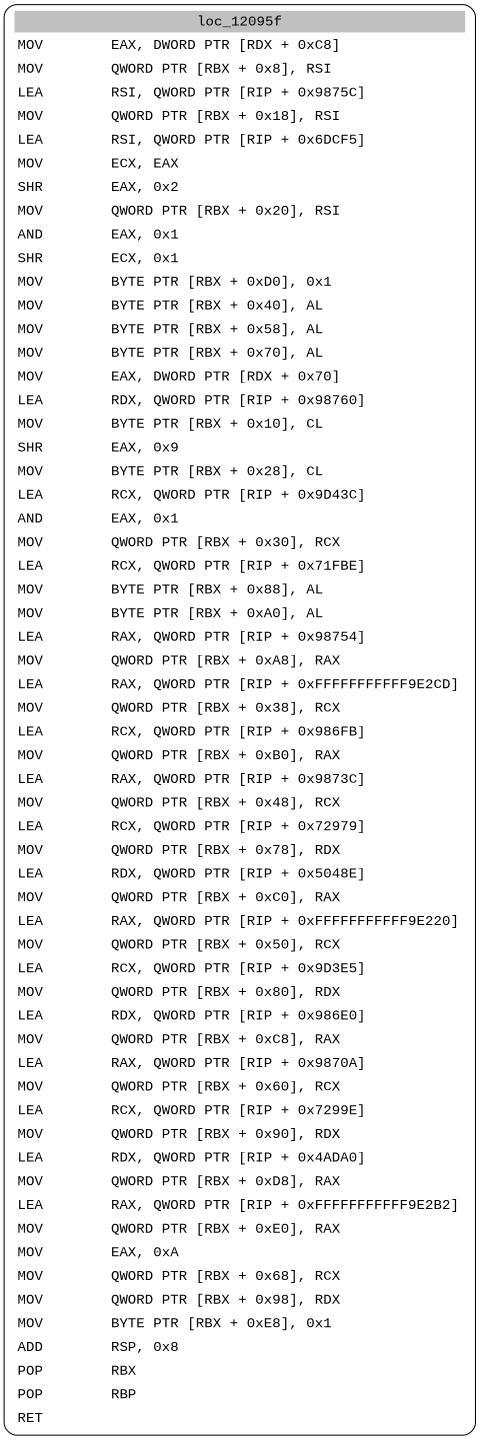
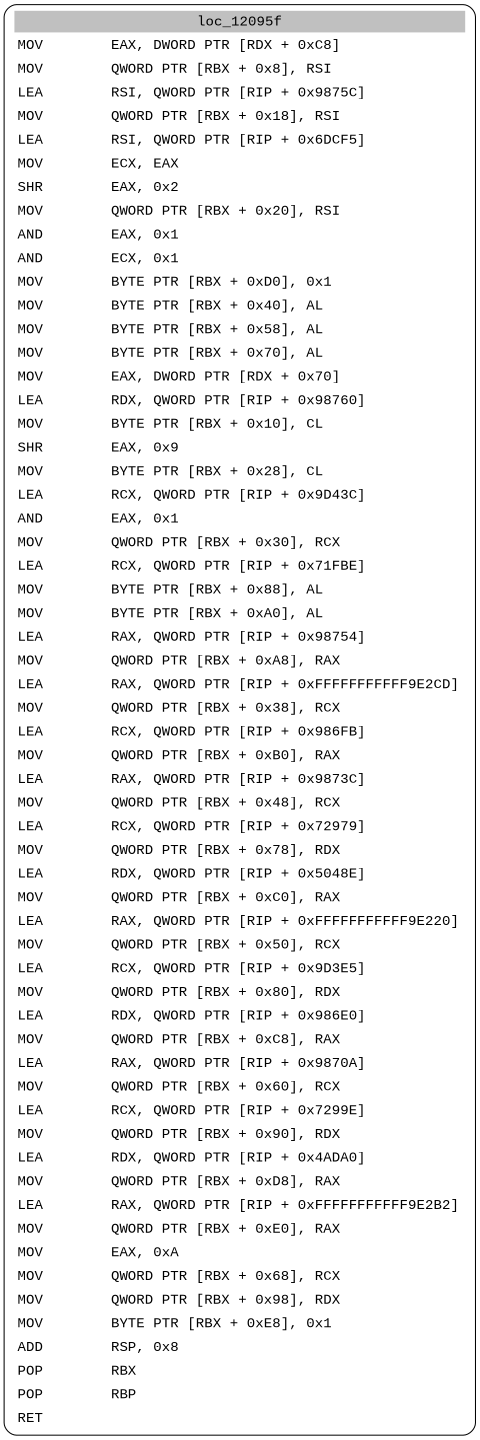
(98, 258) -> (98, 258)
